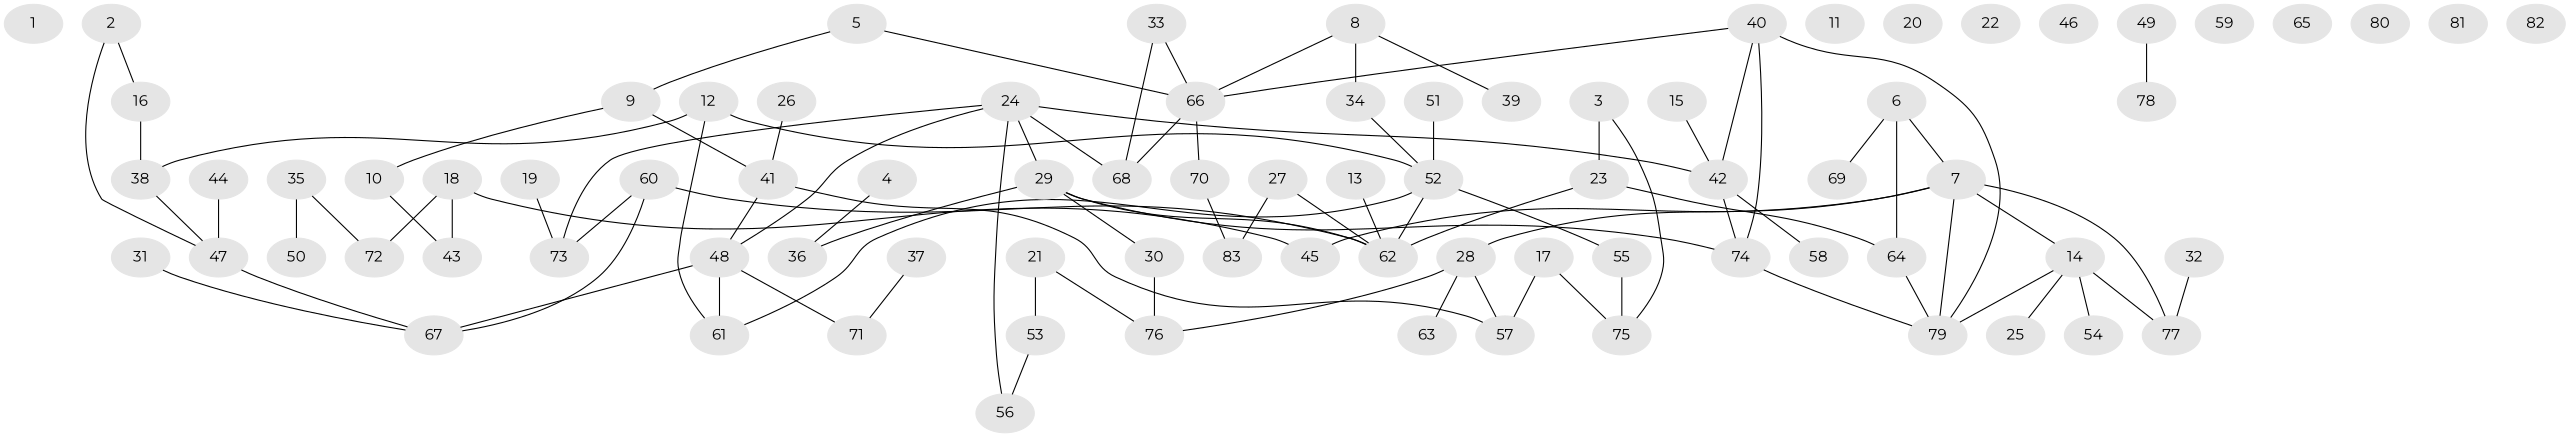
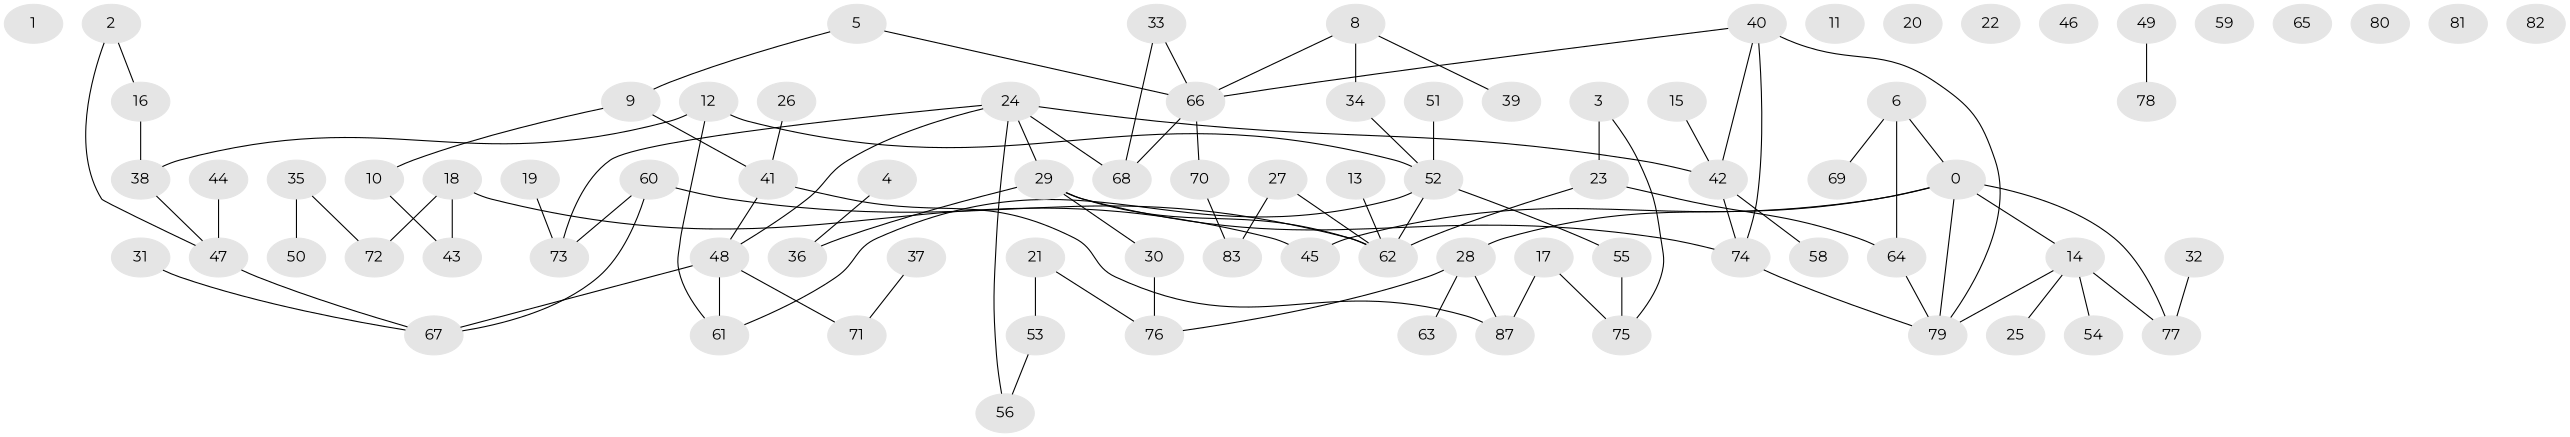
(1956, 180) -> (1956, 180)
(1505, 335) -> (1505, 335)
